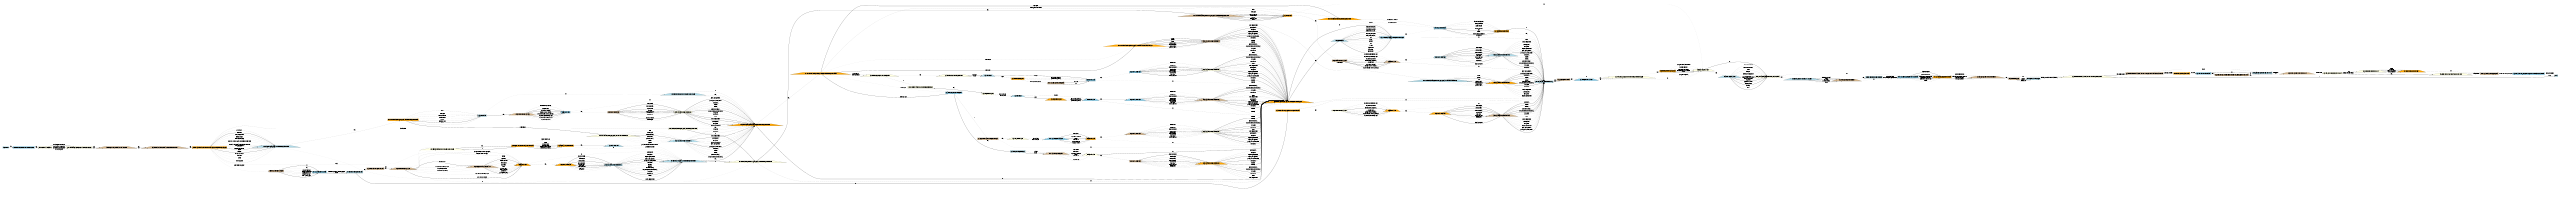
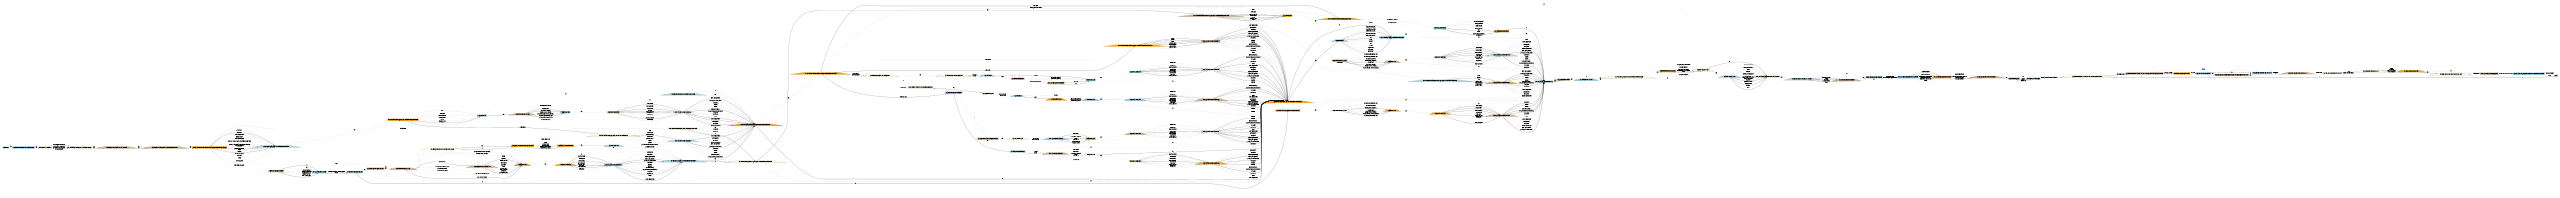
(2387, 75) -> (2428, 73)
